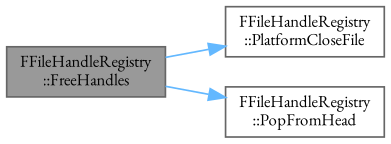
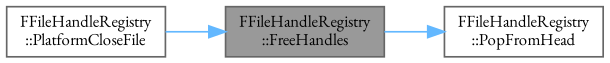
(187, 53) -> (187, 32)
